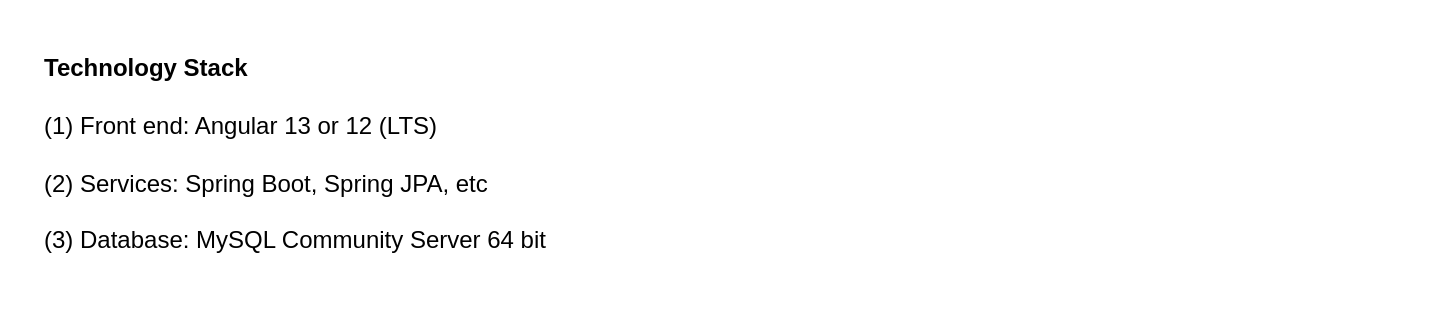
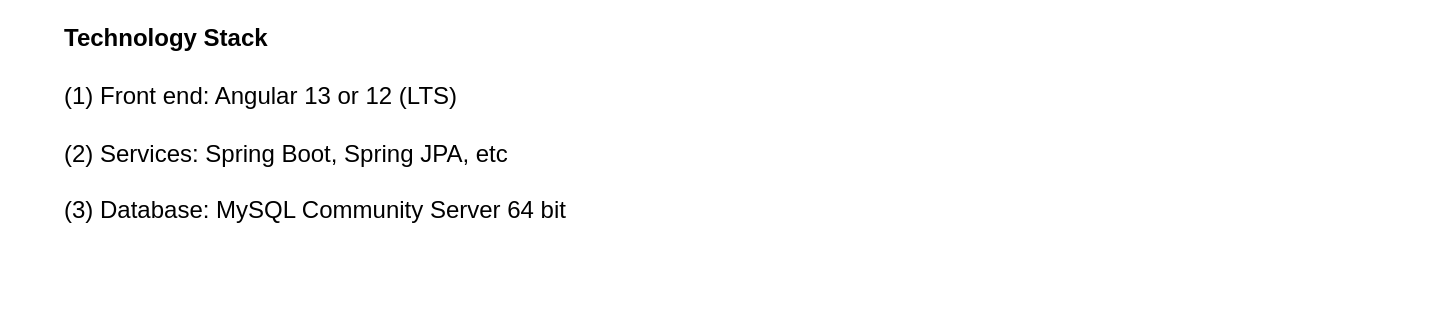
(721, 161) -> (741, 131)
